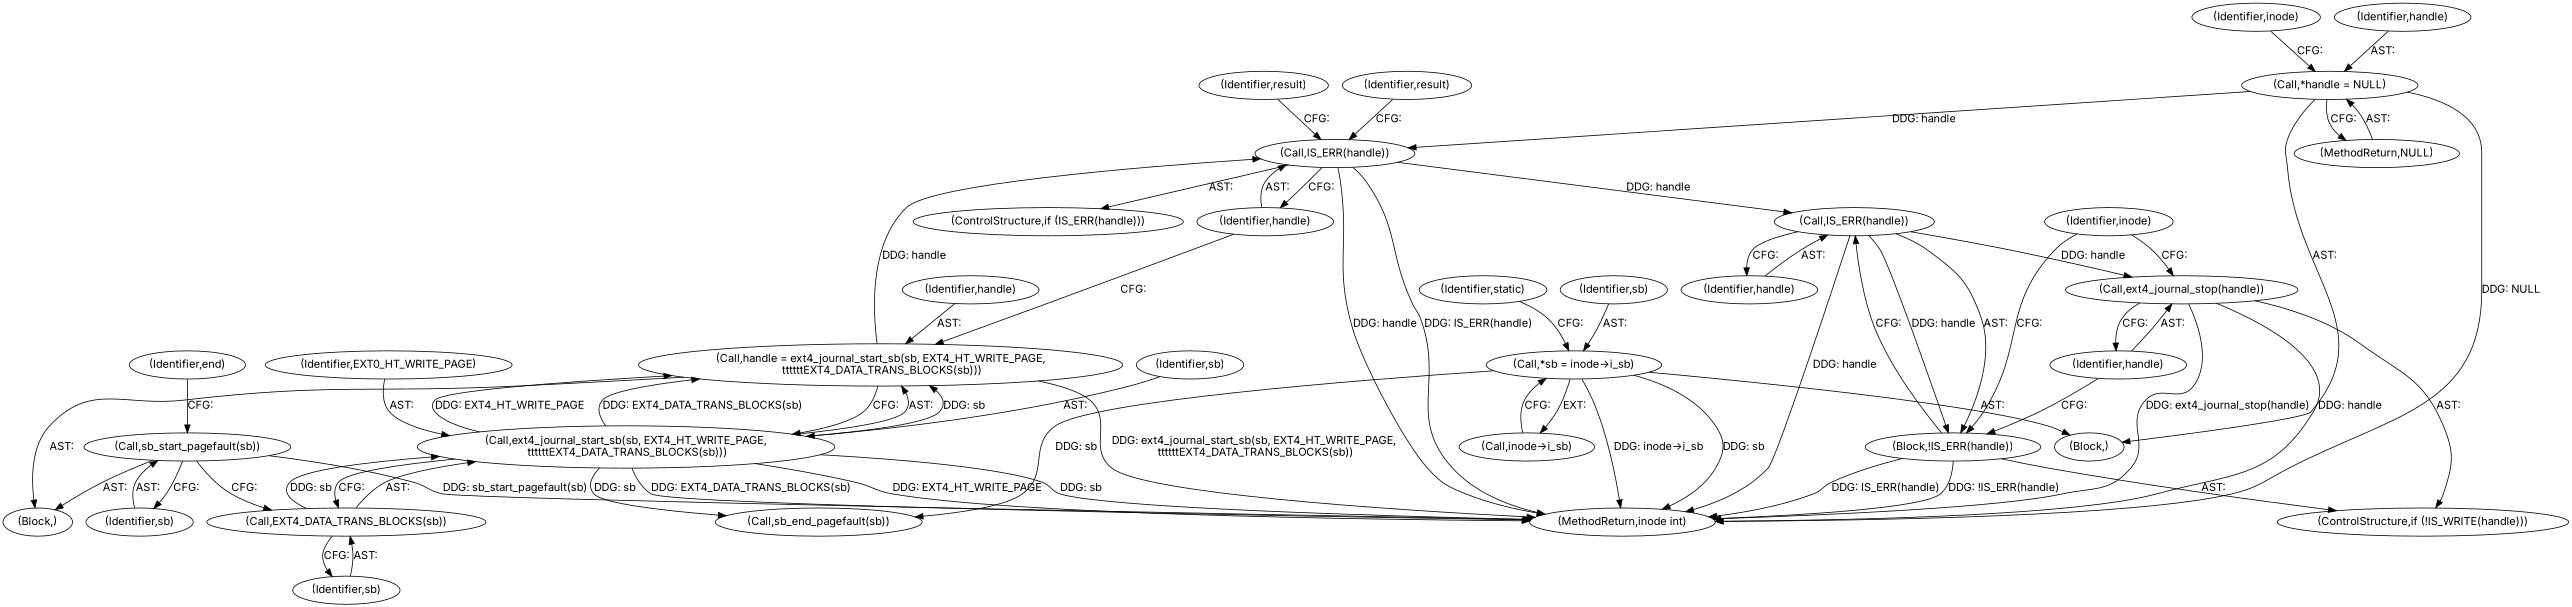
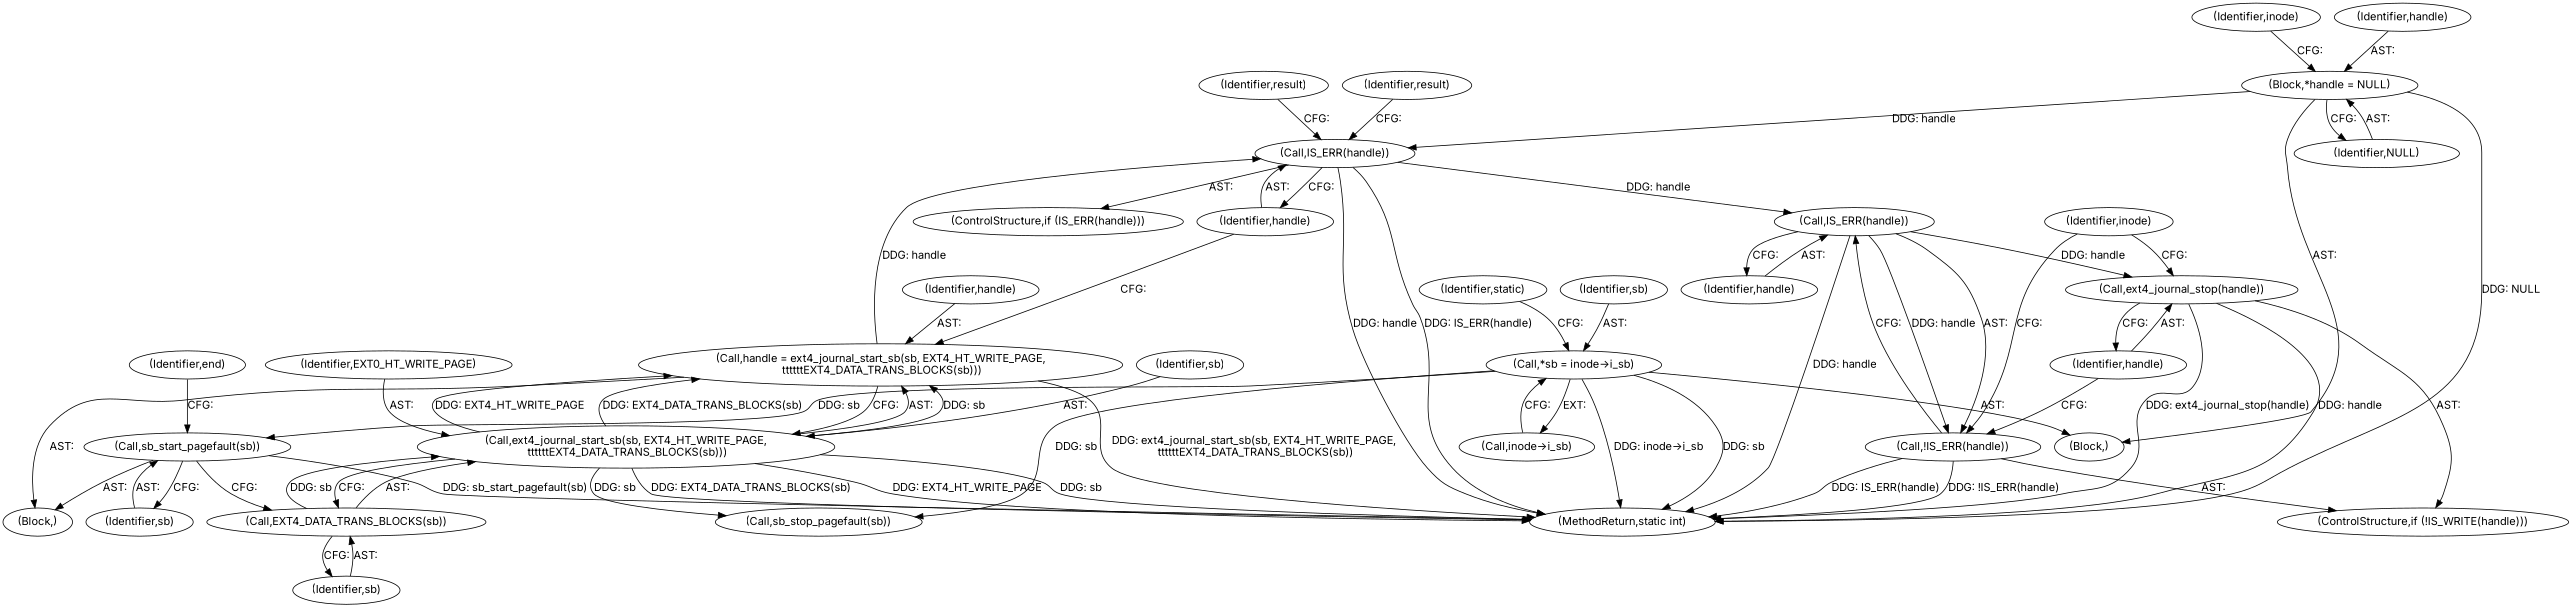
(2330, 85) -> (2330, 85)
(2377, 154) -> (2377, 154)
none -> (882, 392)
(1953, 447) -> (1953, 447)
(819, 522) -> (819, 522)
(1622, 522) -> (1622, 522)
